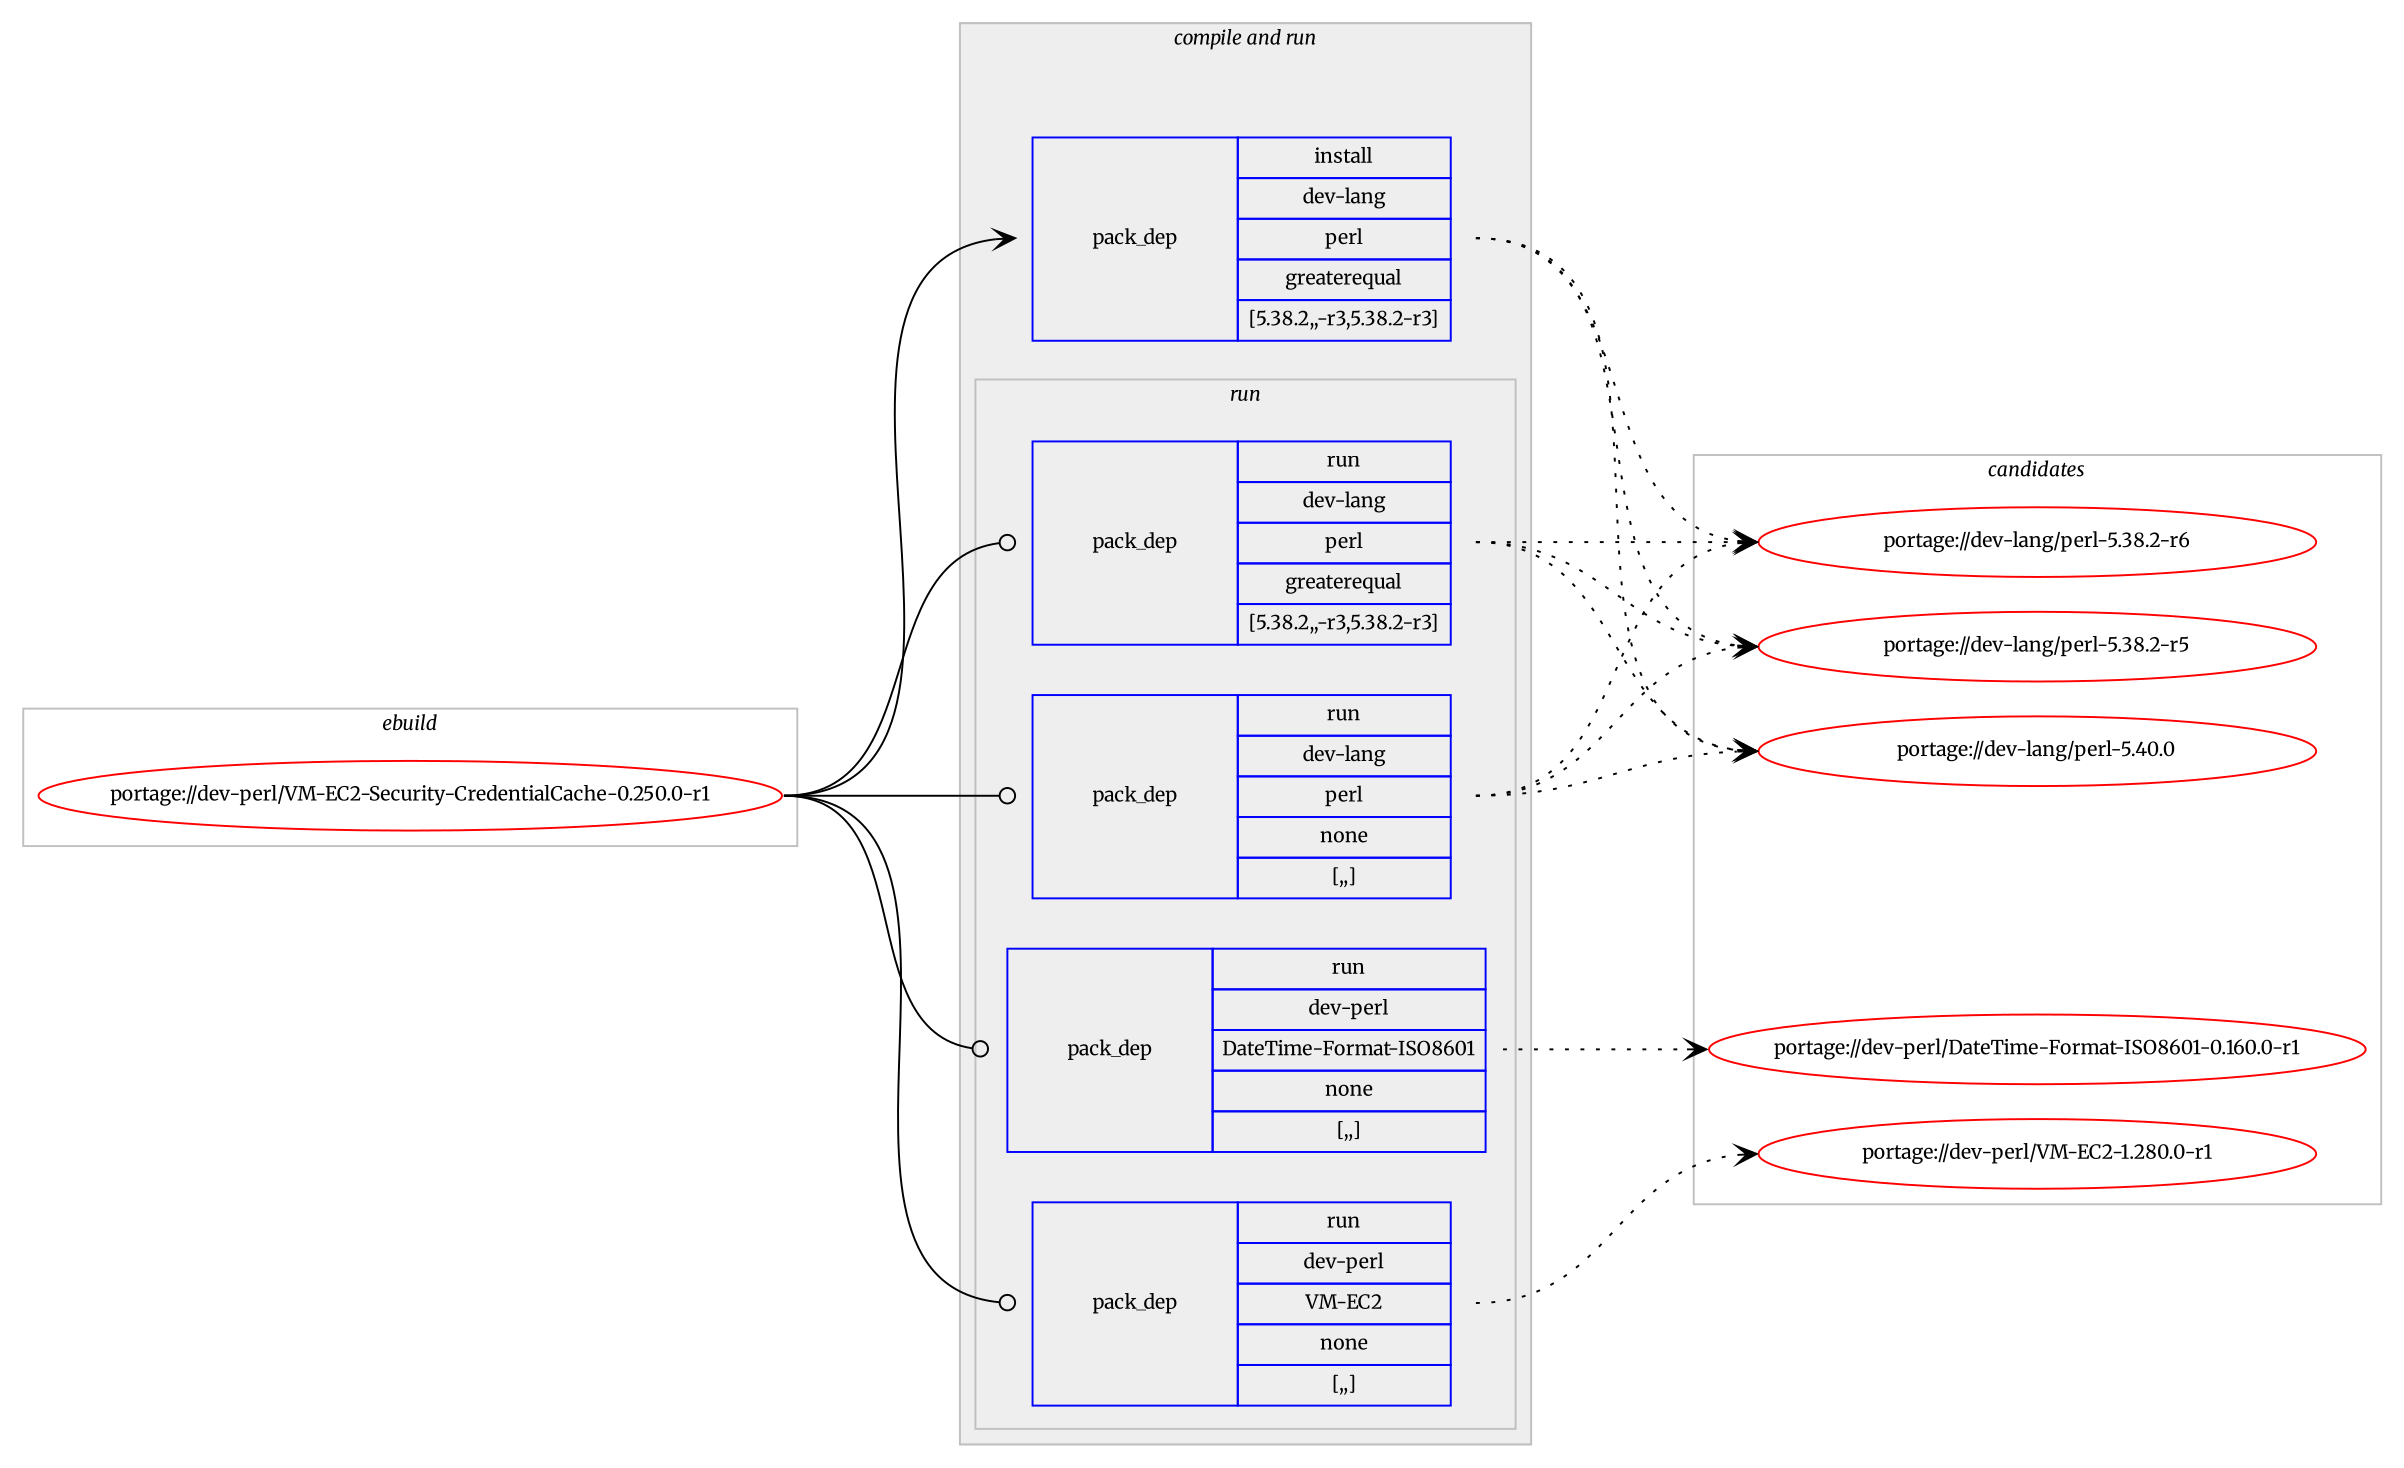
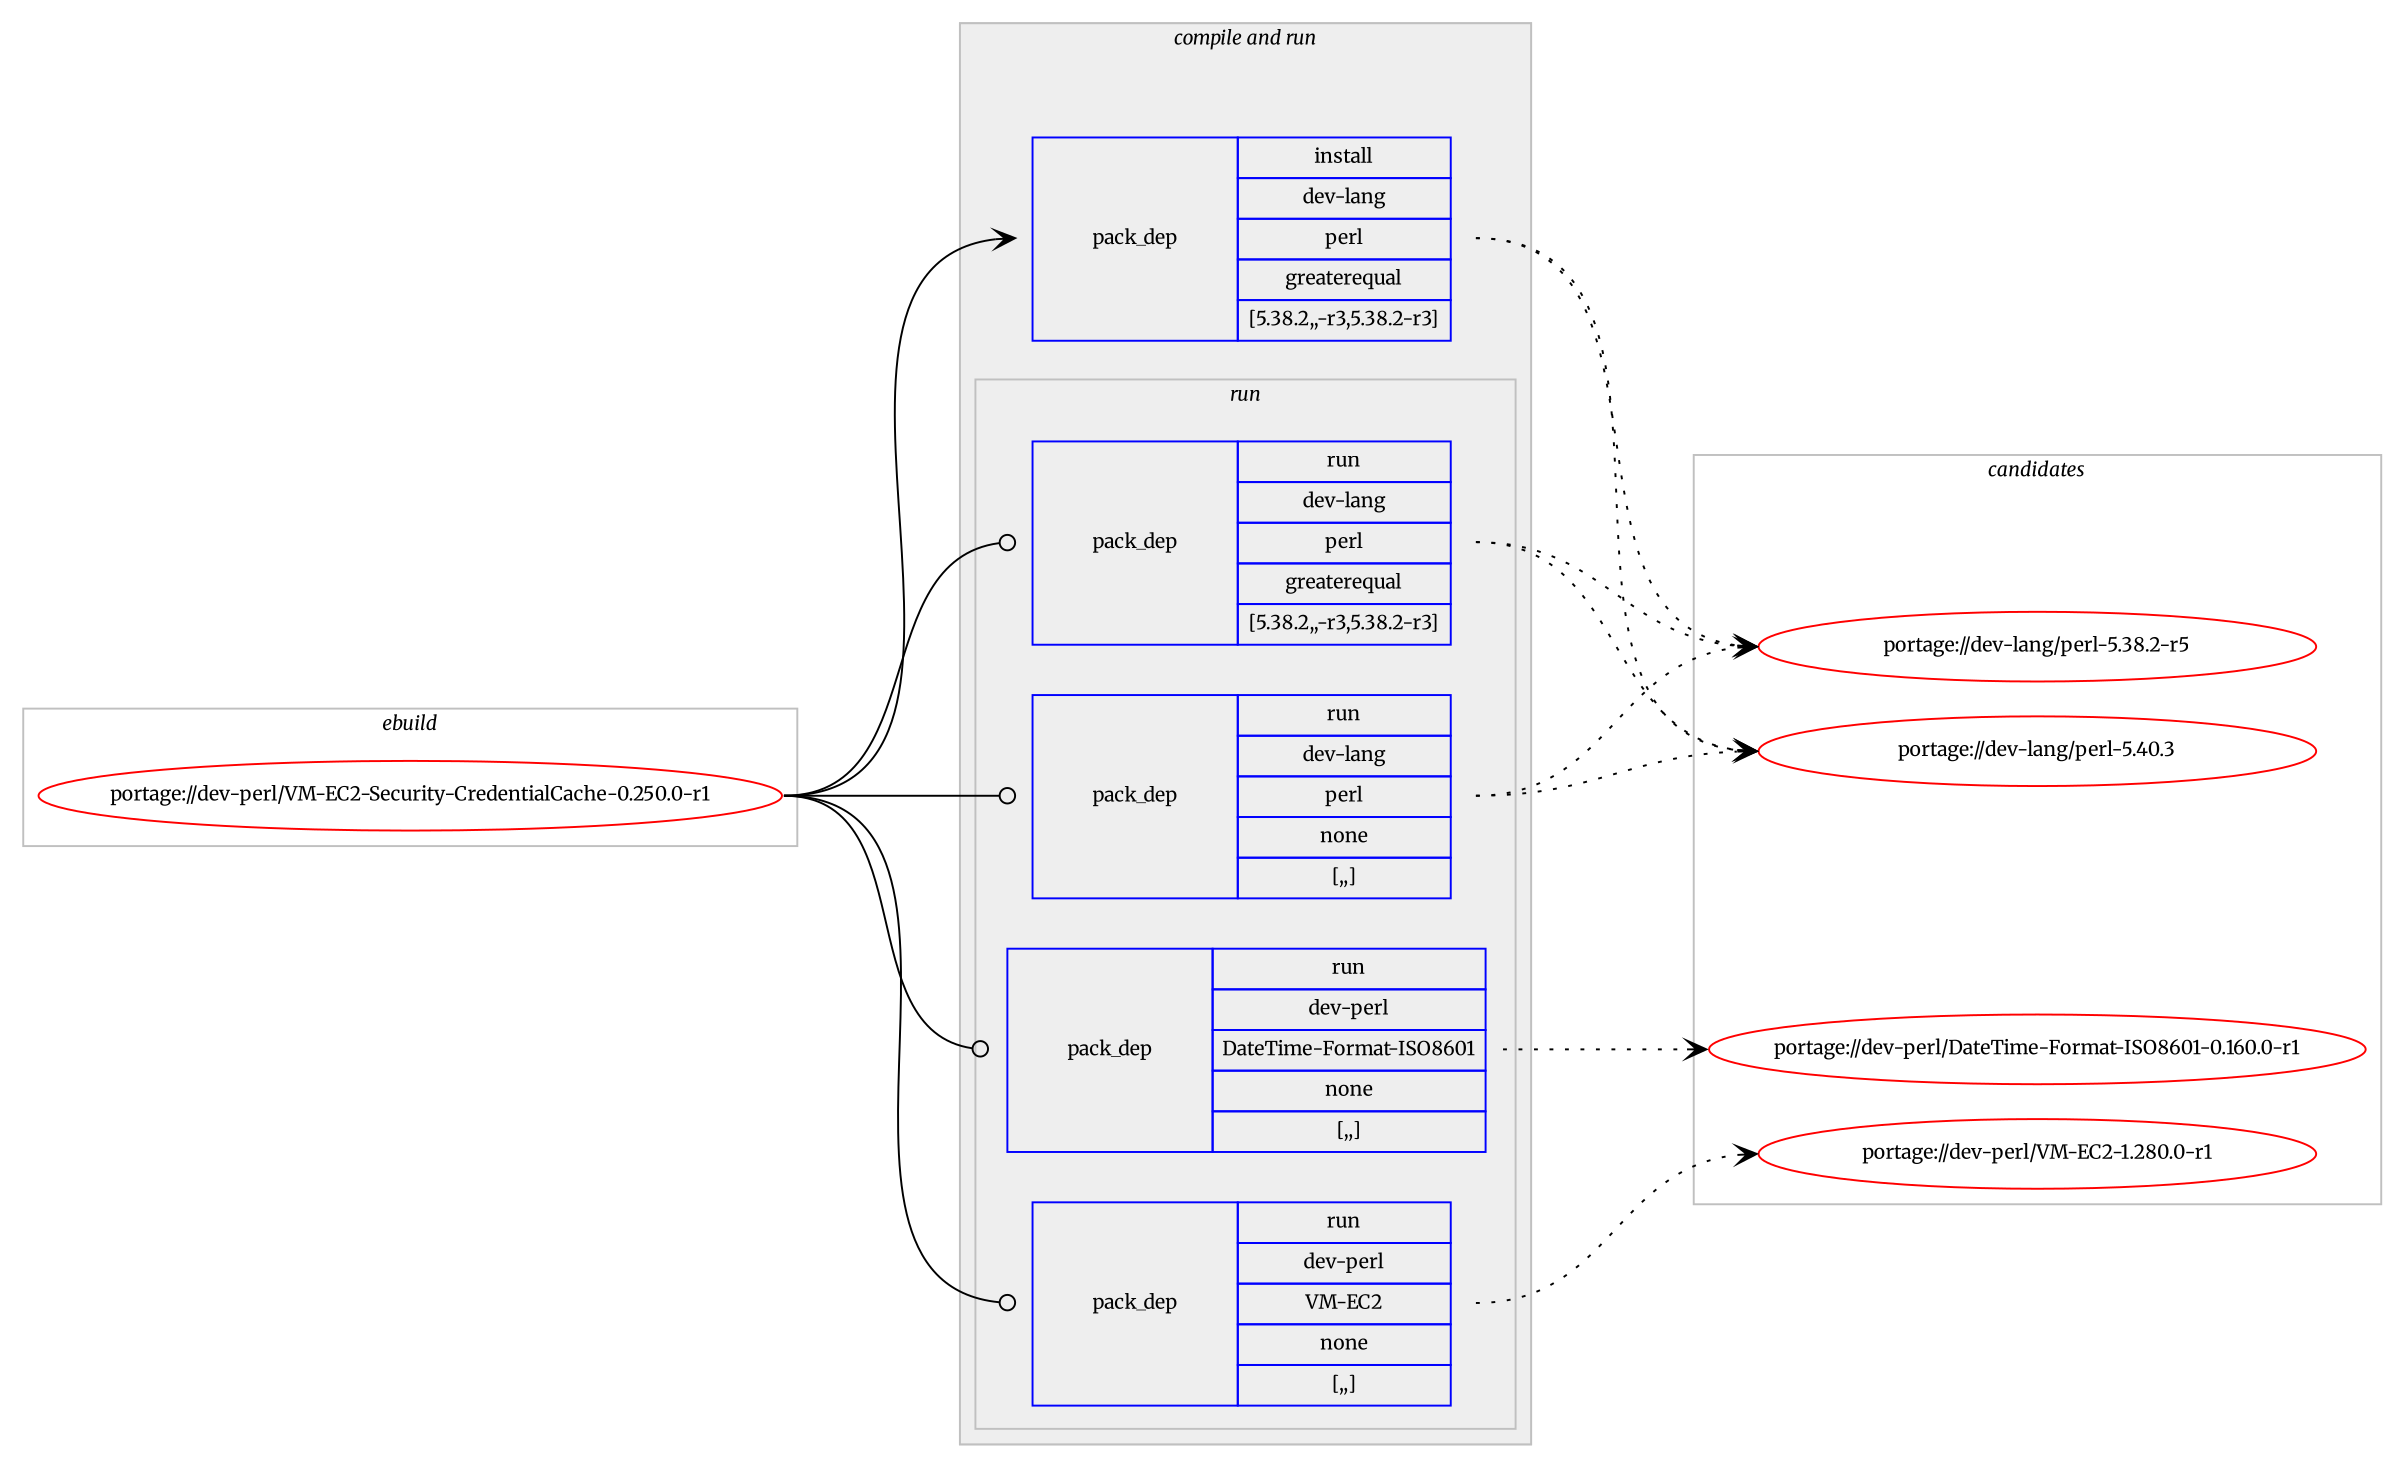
(2037, 542) -> none
(2037, 751) -> (2037, 751)
